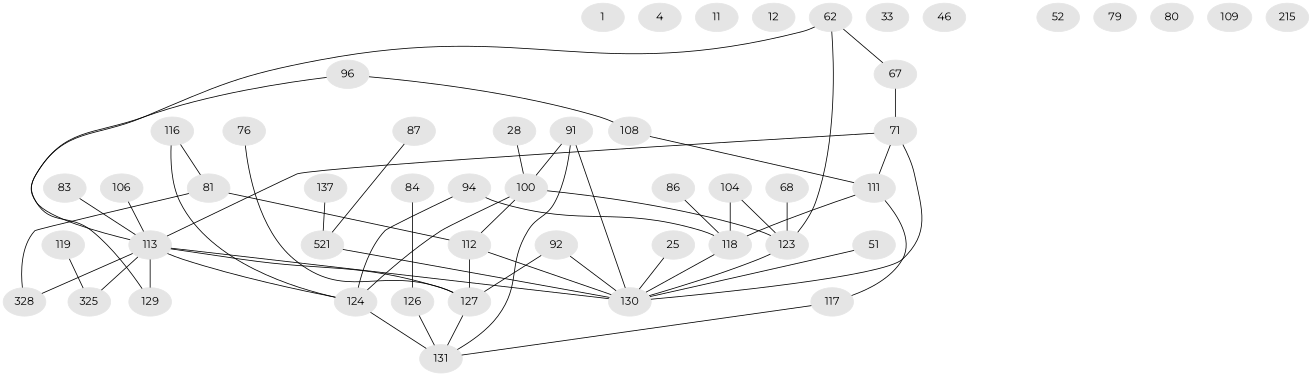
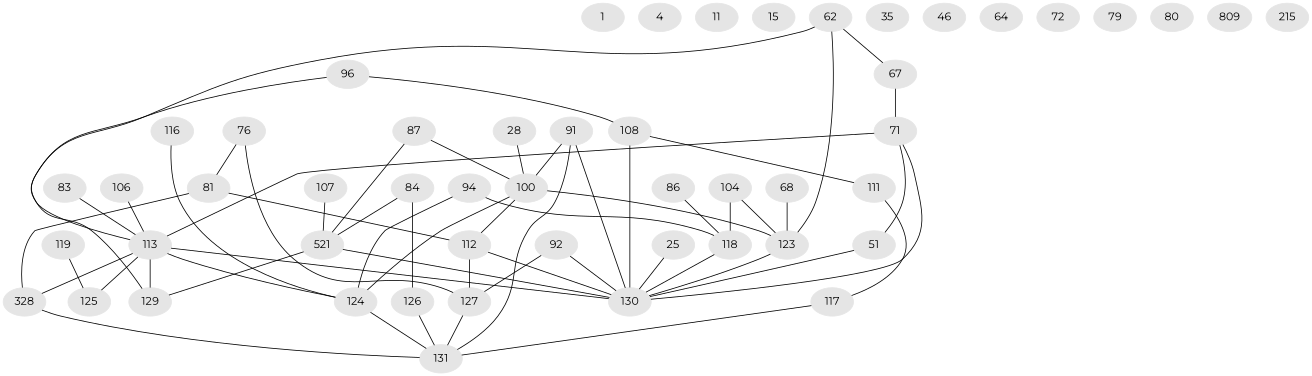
(774, 17) -> (774, 17)
(887, 17) -> (887, 17)
none -> (1001, 17)
(1058, 17) -> (1058, 17)
(1230, 17) -> (1230, 17)
(885, 159) -> (905, 191)
(190, 160) -> (226, 160)
none -> (478, 163)
(326, 188) -> (326, 188)
none -> (630, 213)
(801, 214) -> none
none -> (368, 217)
(313, 267) -> none
none -> (243, 271)
(89, 302) -> (89, 302)
none -> (229, 344)
